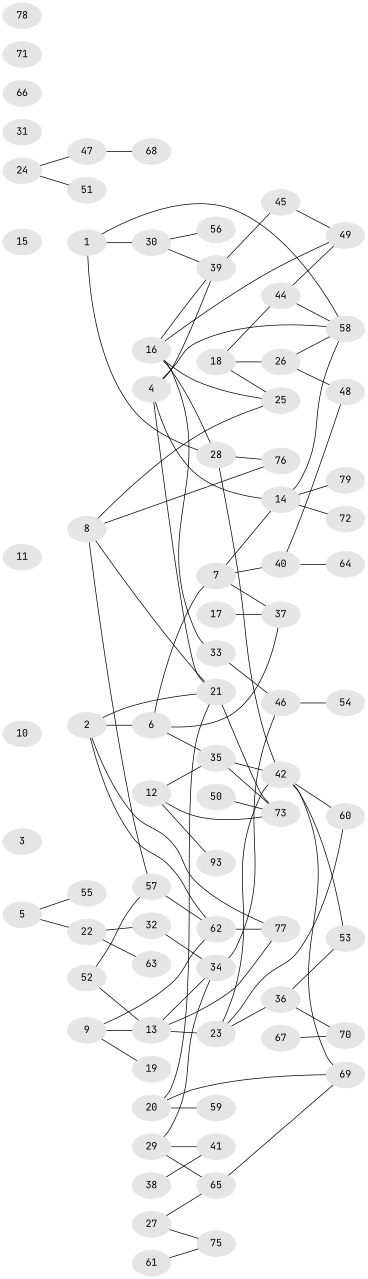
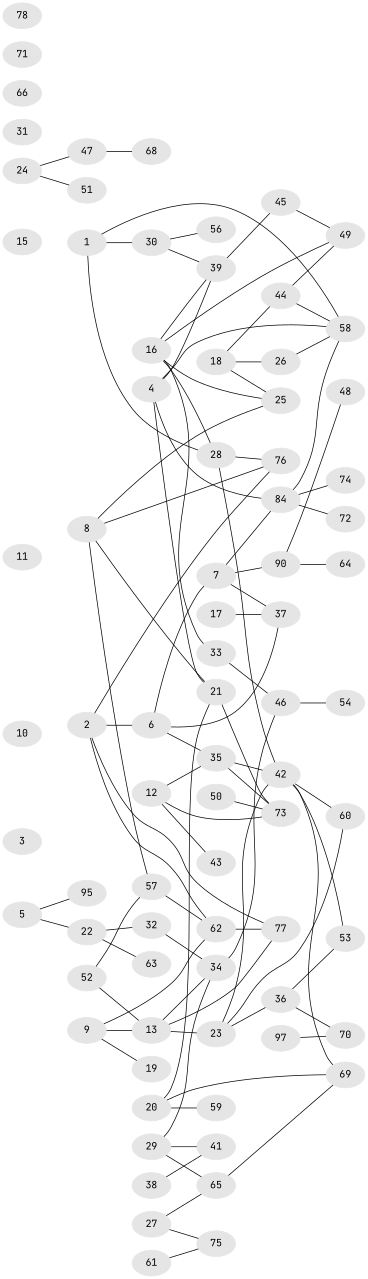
(313, 377) -> none
(345, 480) -> (345, 480)
(281, 500) -> (281, 500)
(281, 564) -> (281, 564)
(149, 702) -> (171, 593)
(216, 863) -> (216, 863)
(87, 893) -> (87, 893)
(281, 1038) -> (281, 1038)
